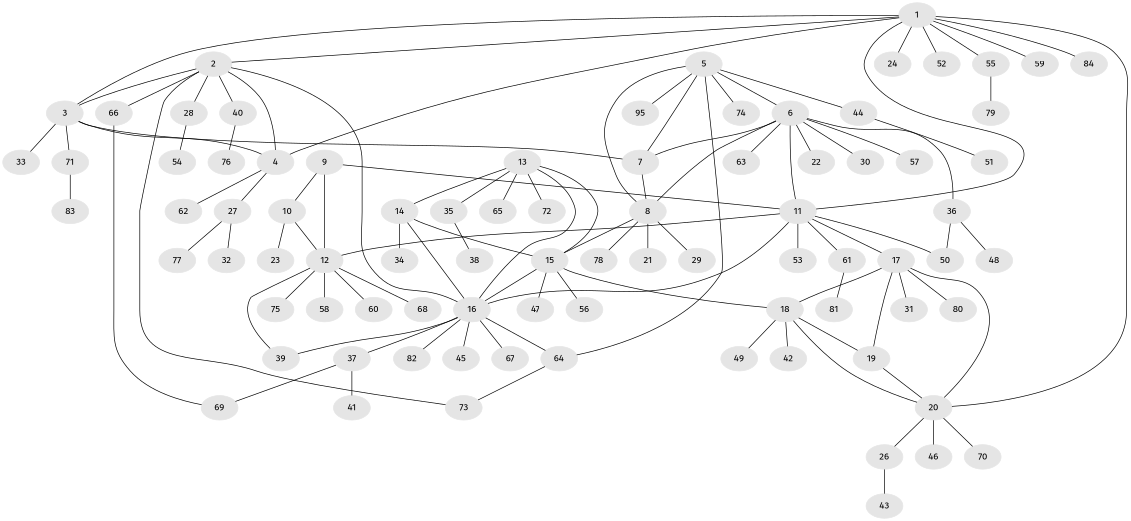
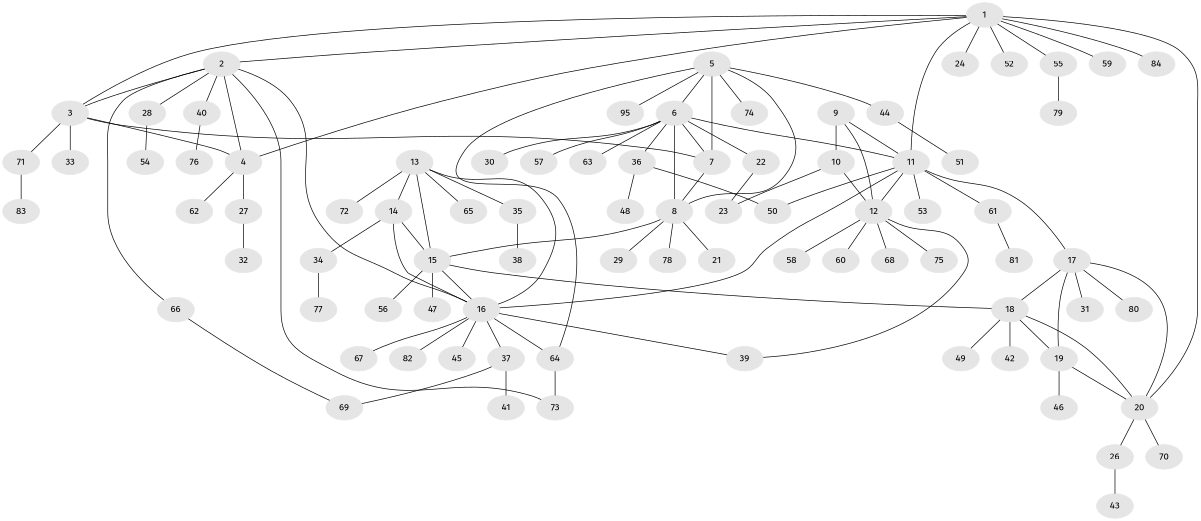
none -> (742, 187)
(205, 236) -> (318, 285)
(934, 432) -> (1059, 383)
